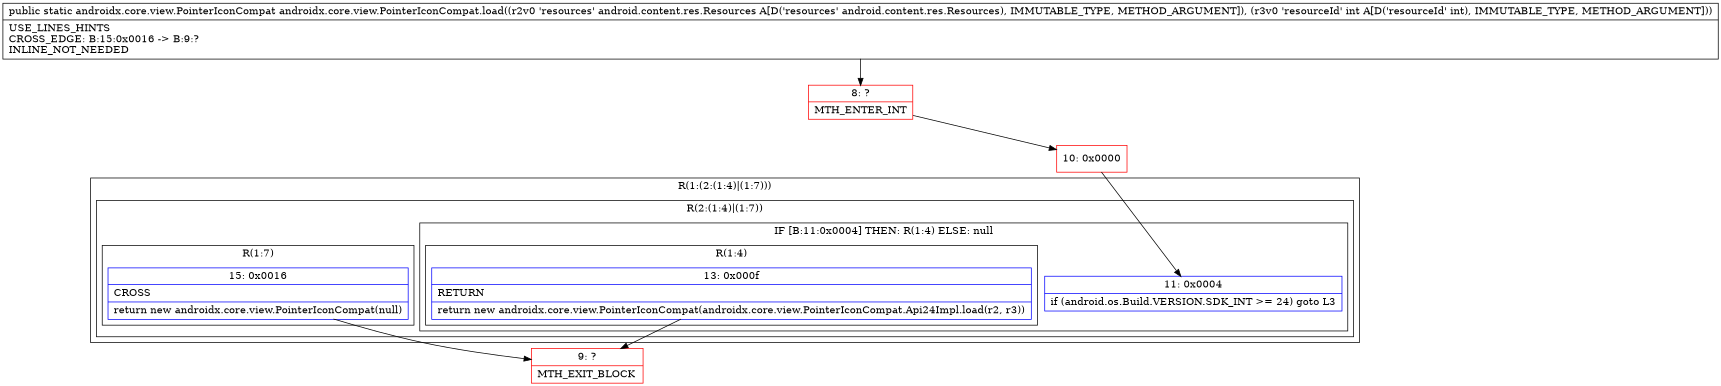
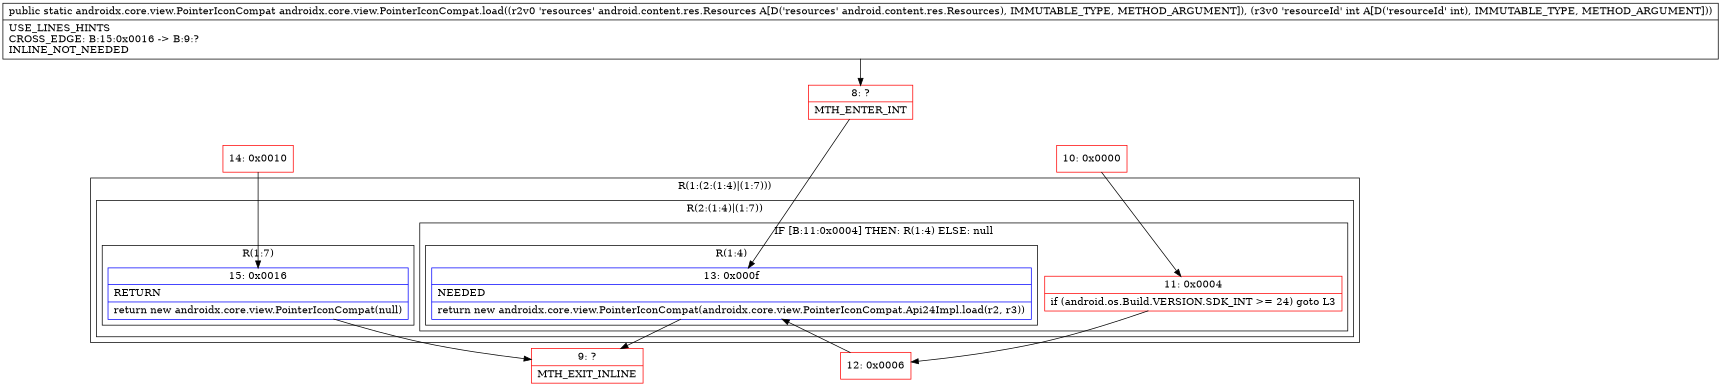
(981, 132) -> (801, 191)
none -> (258, 159)
(133, 293) -> (137, 293)
(461, 293) -> (462, 293)
(1193, 294) -> (1193, 294)
none -> (876, 366)
(587, 374) -> (587, 374)
